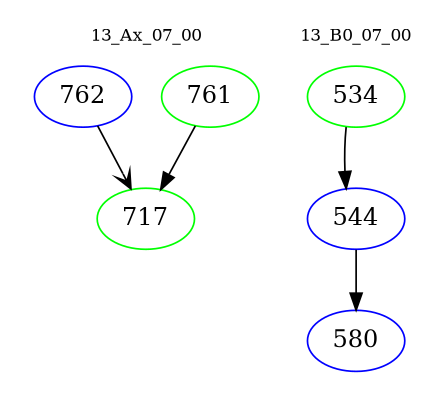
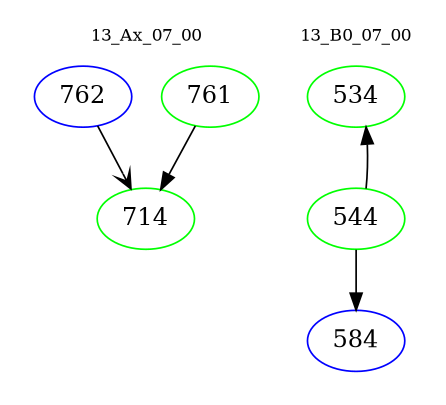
(345, 149) -> (367, 167)
(146, 219) -> (146, 219)
(356, 219) -> (356, 219)
(356, 341) -> (356, 341)
